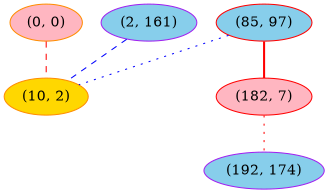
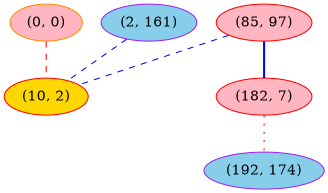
(264, 23) -> (264, 23)
(154, 60) -> (154, 60)
(264, 60) -> (264, 60)
(46, 97) -> (46, 97)
